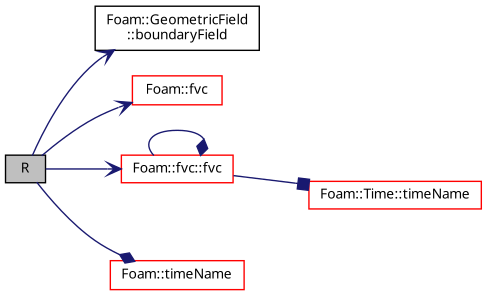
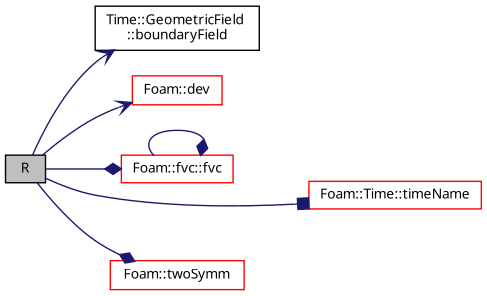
(177, 28) -> (177, 28)
(177, 90) -> (177, 90)
(77, 169) -> (77, 169)
(264, 179) -> (169, 204)
(177, 275) -> (177, 275)
